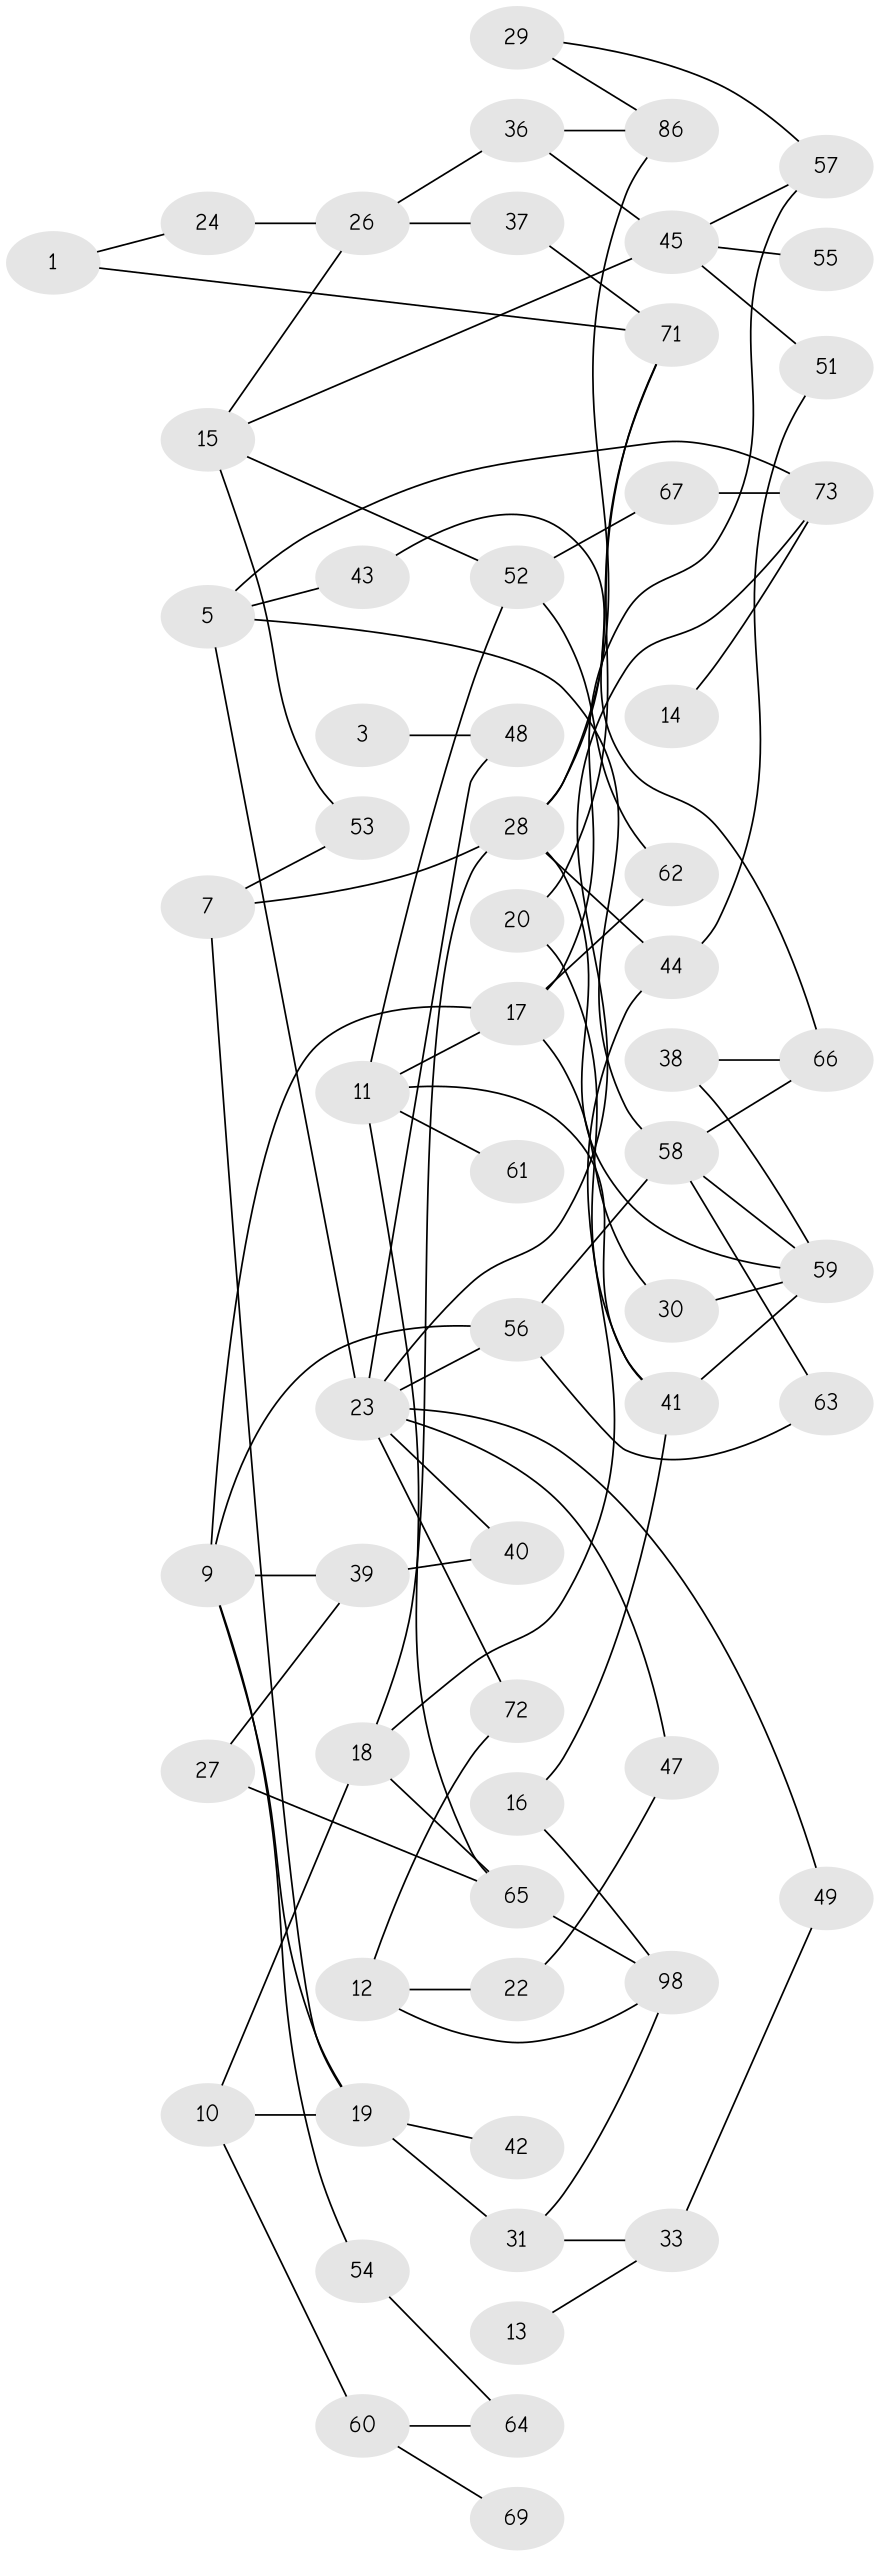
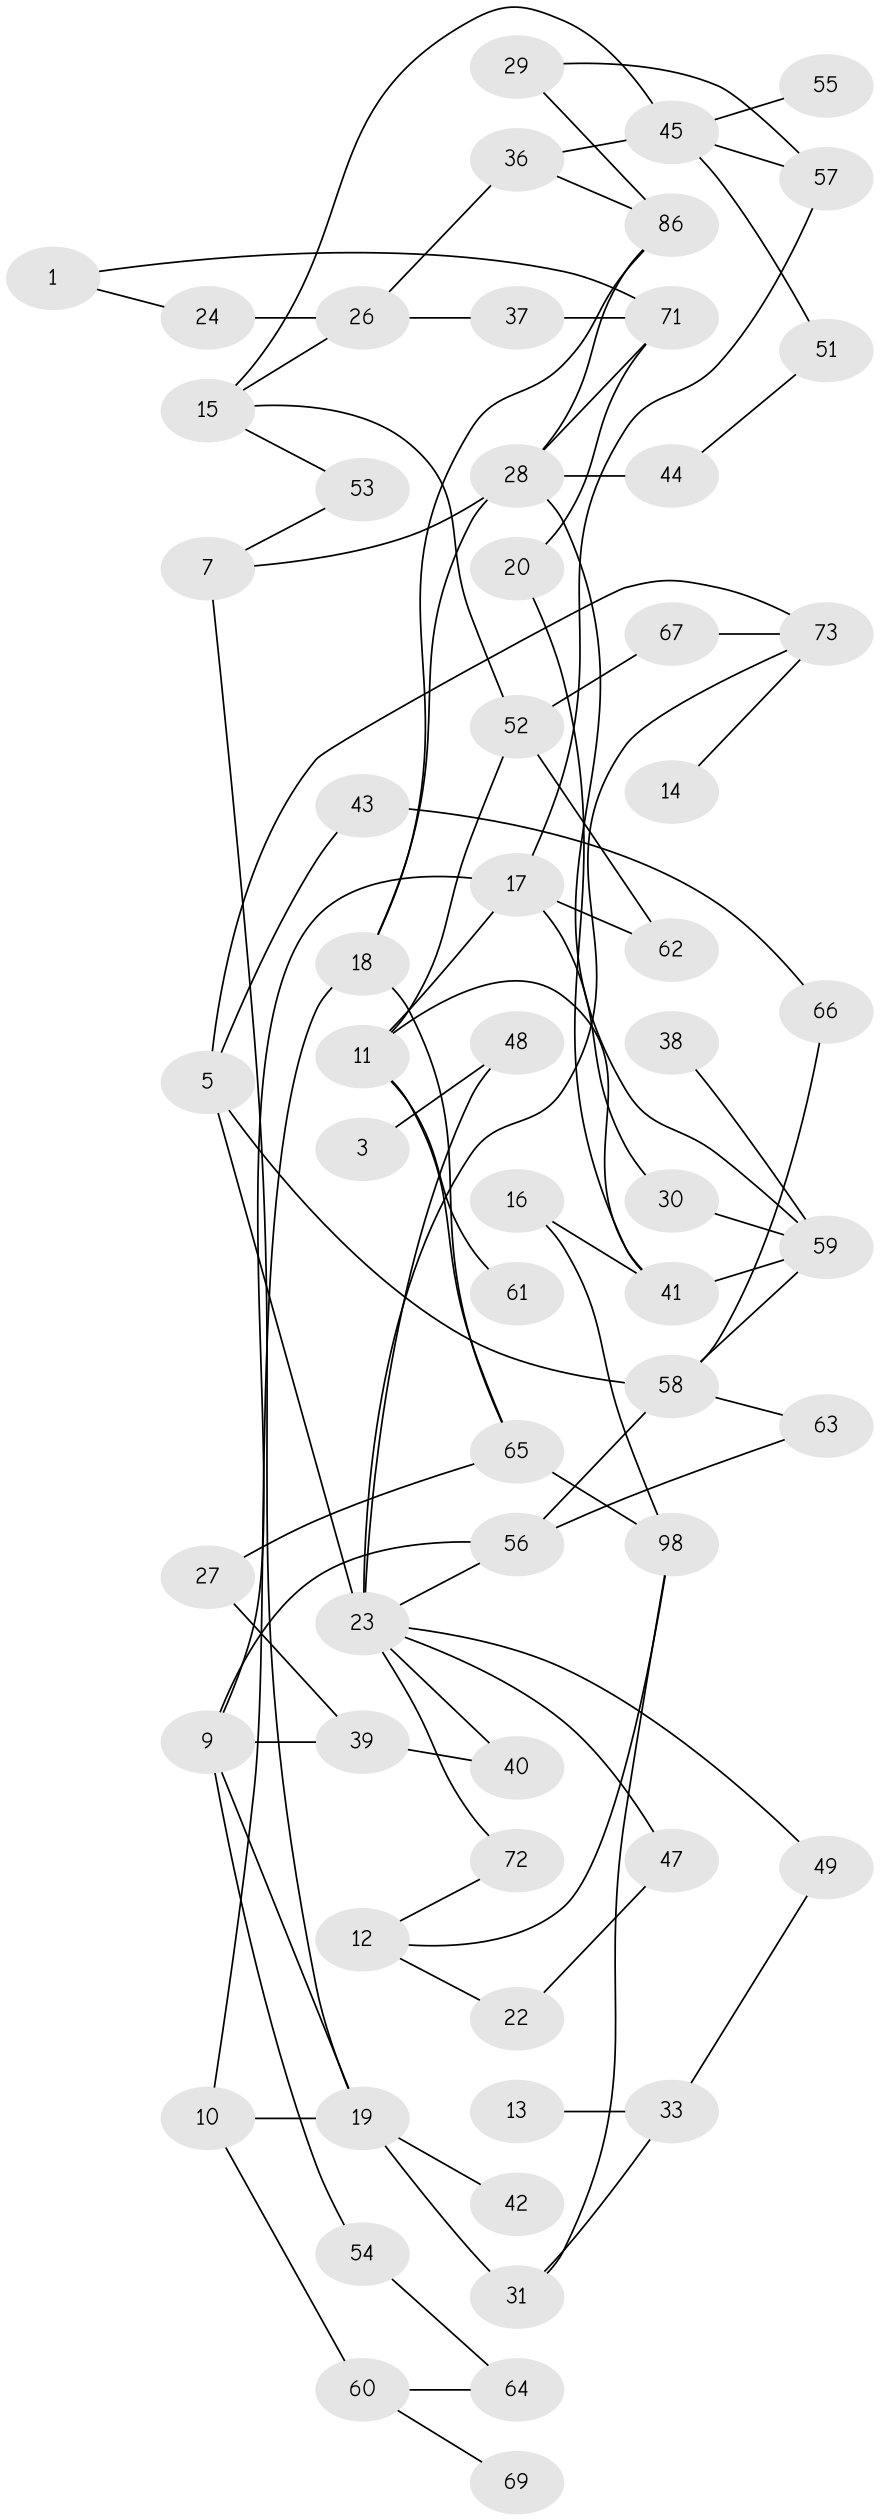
(749, 1060) -> none
(613, 1403) -> (424, 553)
